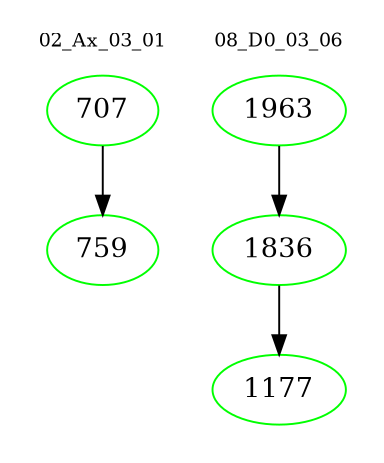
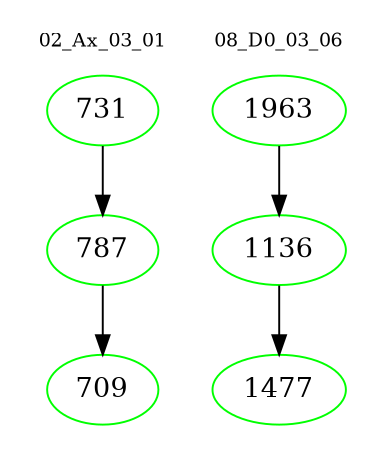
none -> (103, 111)
(103, 111) -> (103, 250)
(103, 250) -> (103, 390)
(279, 250) -> (279, 250)
(279, 390) -> (279, 390)
